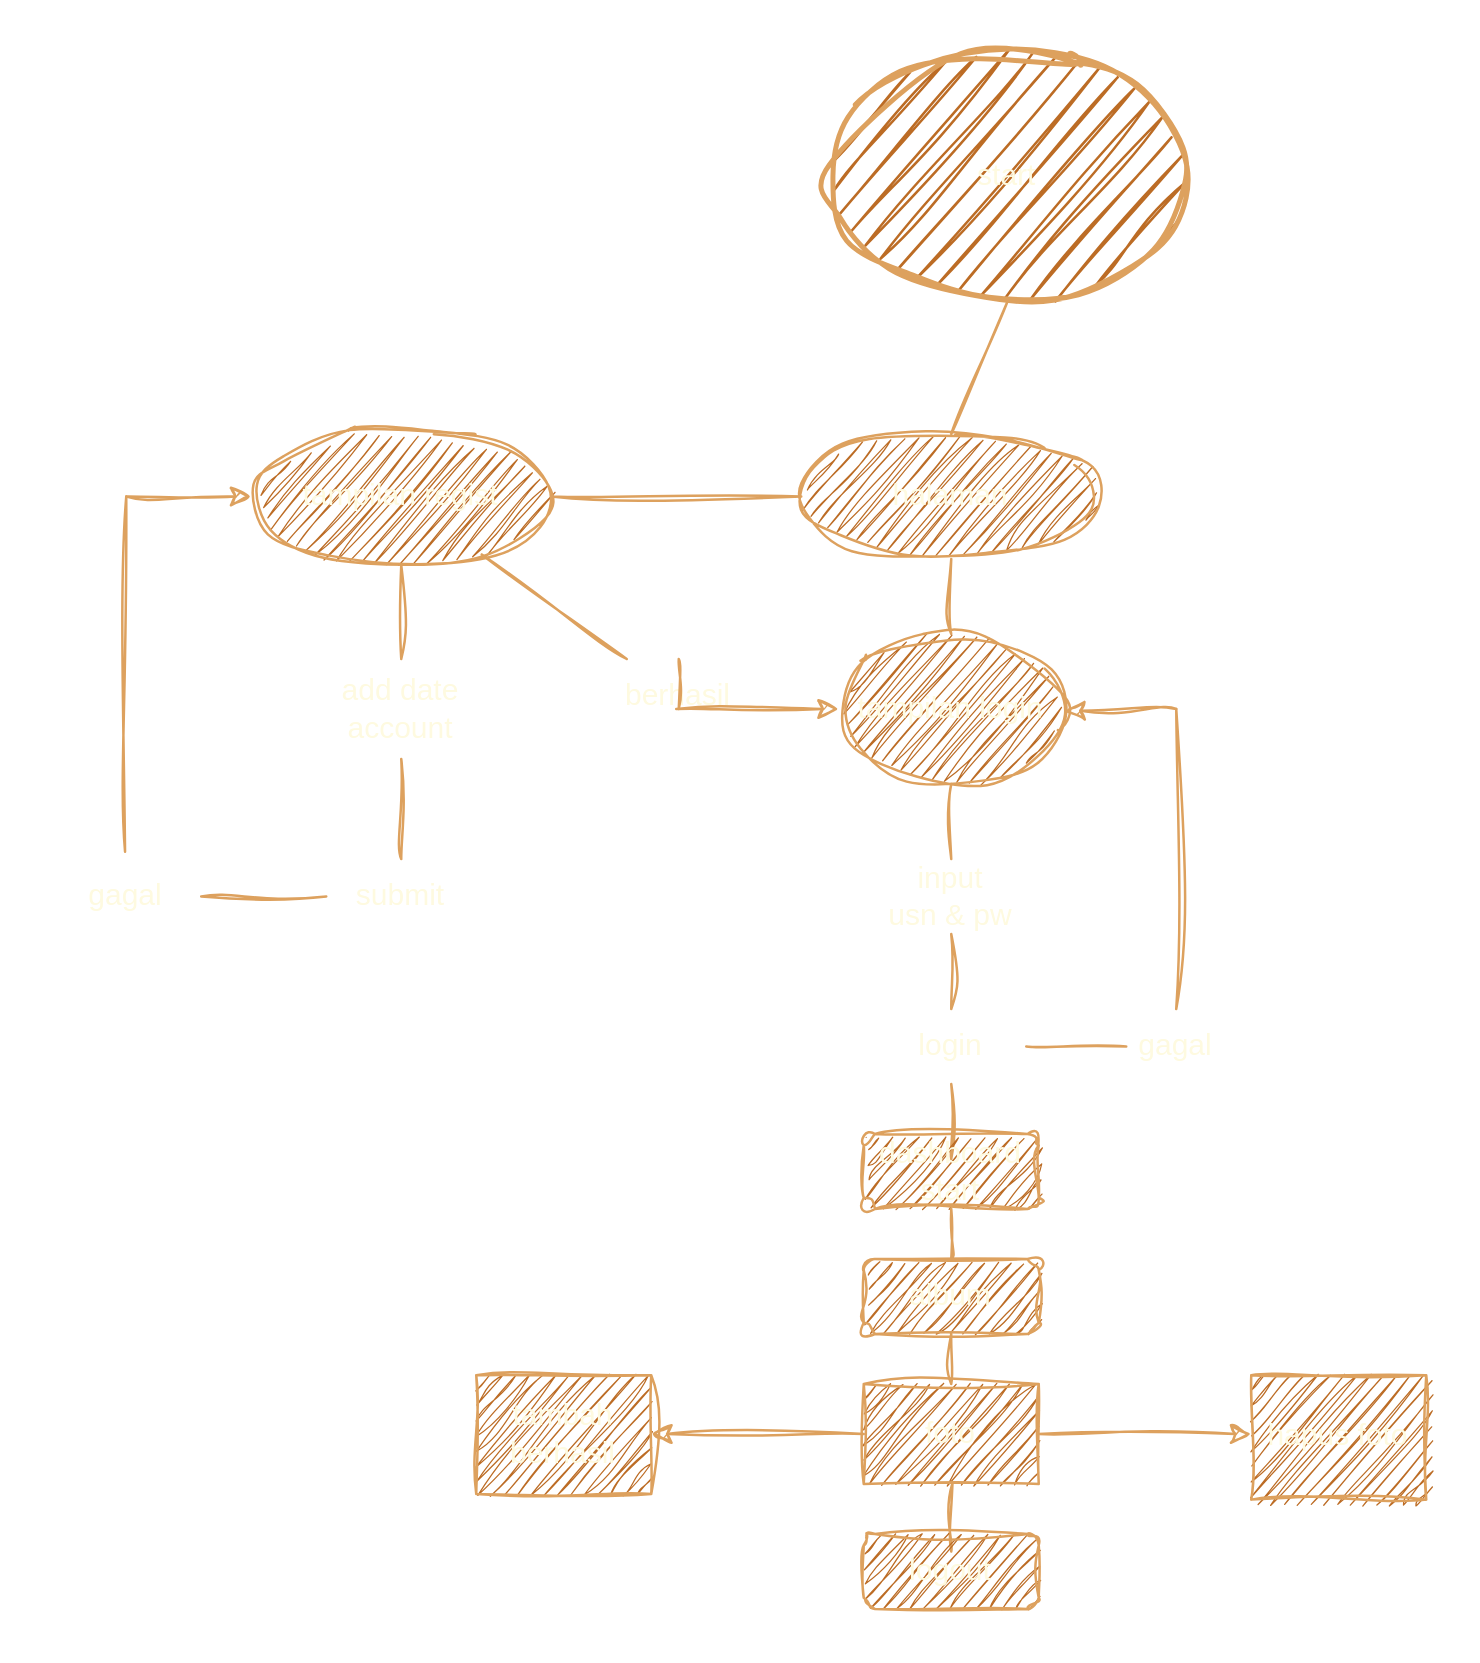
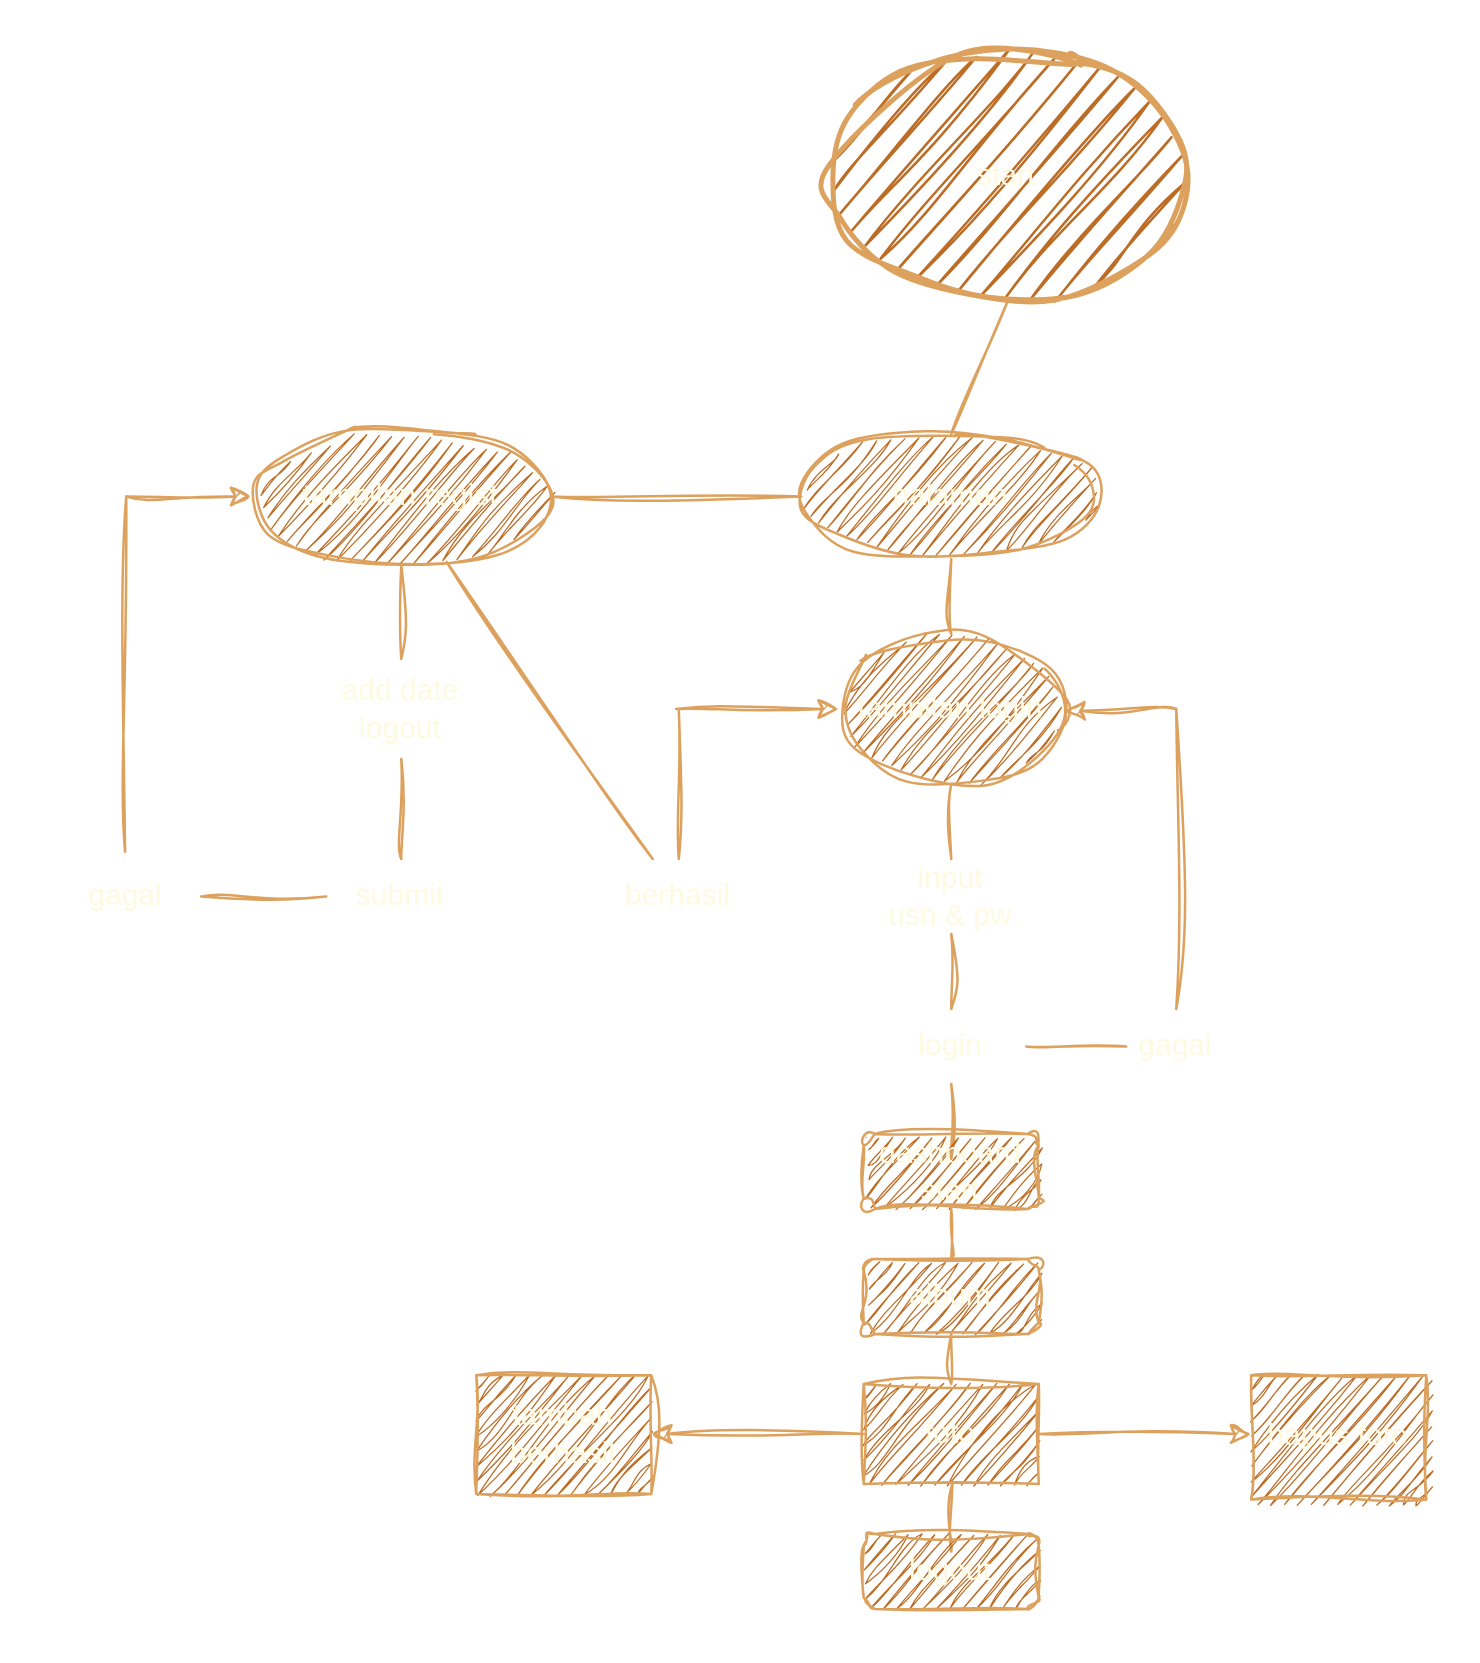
(679, 696) -> (679, 896)
(401, 709) -> (401, 709)
